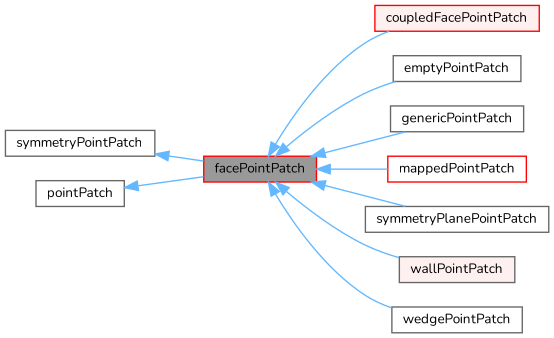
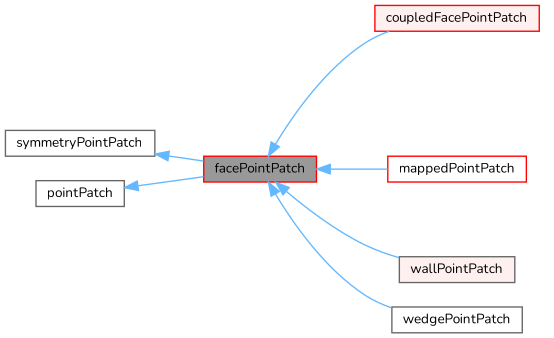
(457, 69) -> none
(457, 119) -> none
(457, 219) -> none
